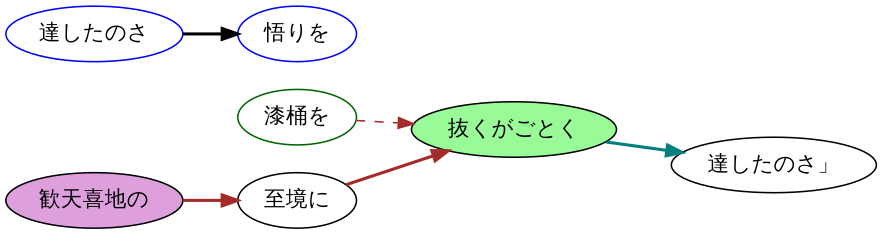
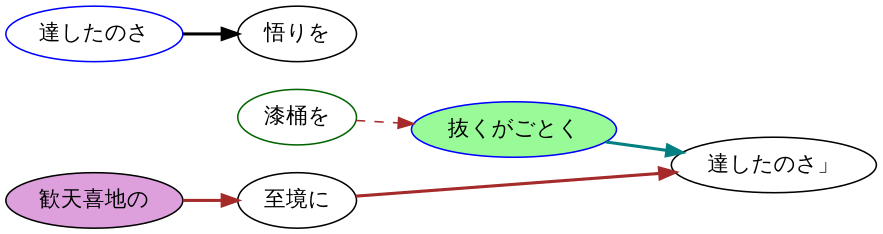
(297, 34) -> (297, 34)
(514, 130) -> (514, 130)
(390, 170) -> (508, 185)
